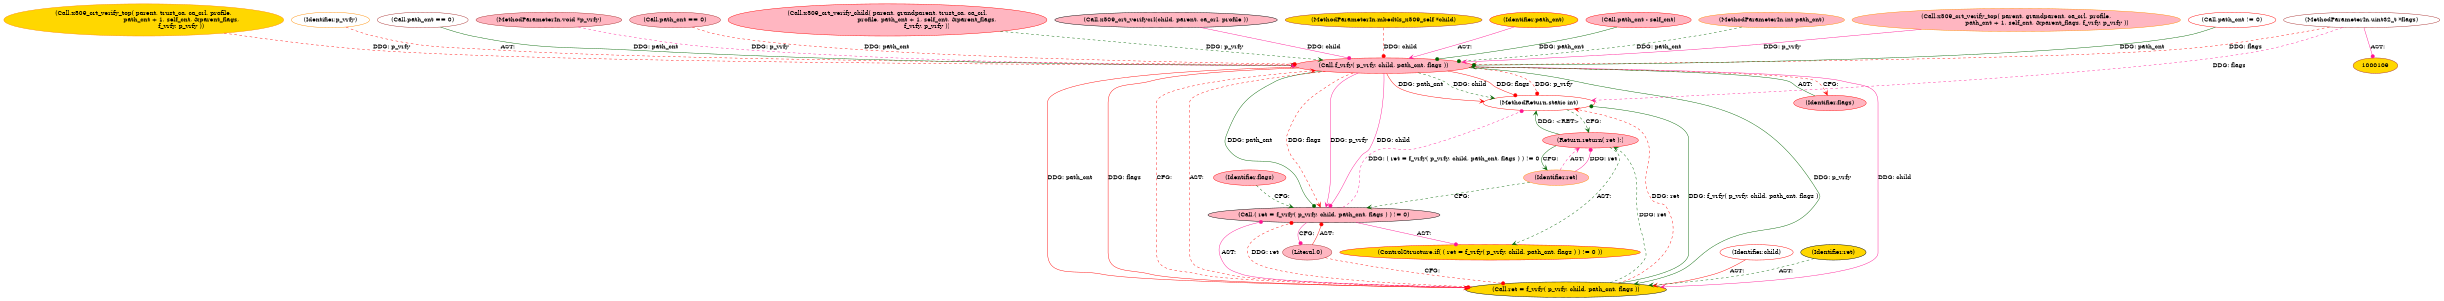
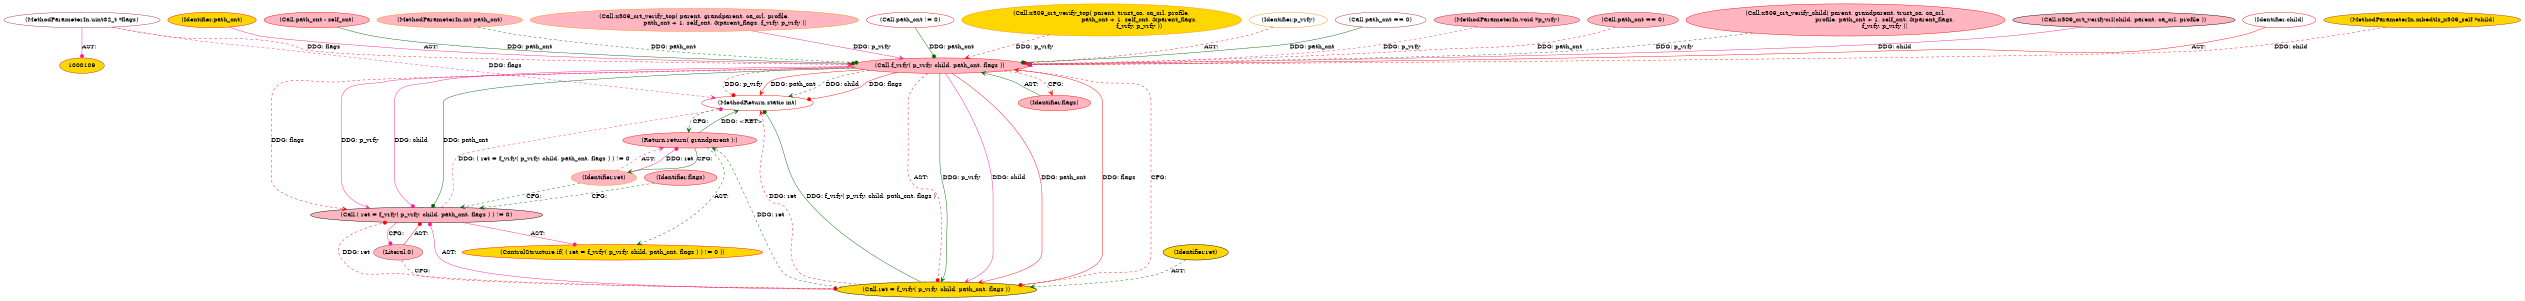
(1590, 140) -> (690, 140)
(1703, 277) -> (1650, 57)
